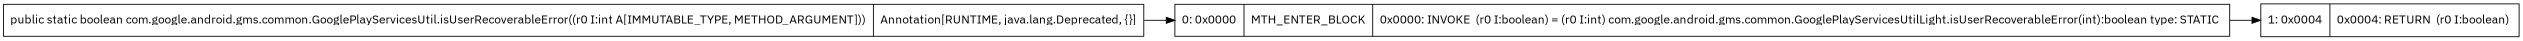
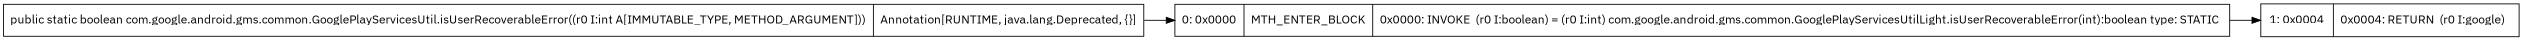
(2425, 20) -> (2424, 20)
